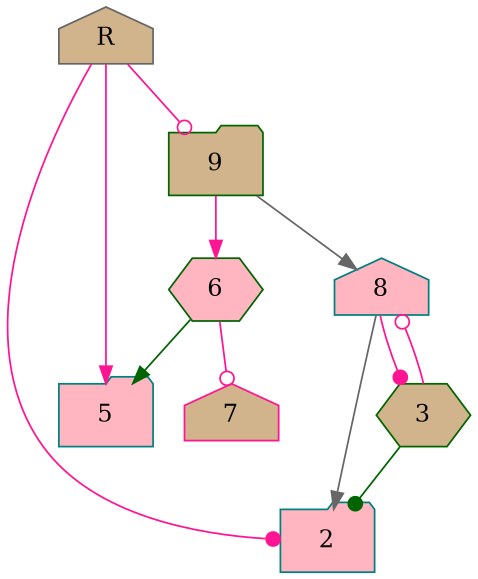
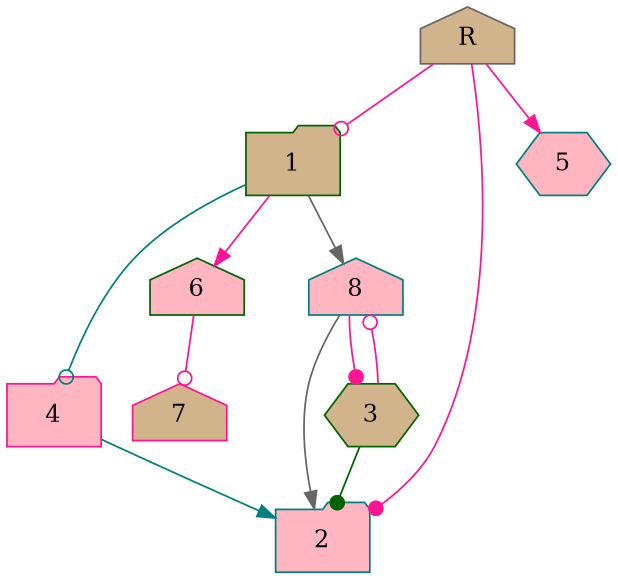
(216, 164) -> (293, 164)
(216, 290) -> (197, 290)
(167, 345) -> none
none -> (54, 415)
(106, 415) -> (563, 164)
